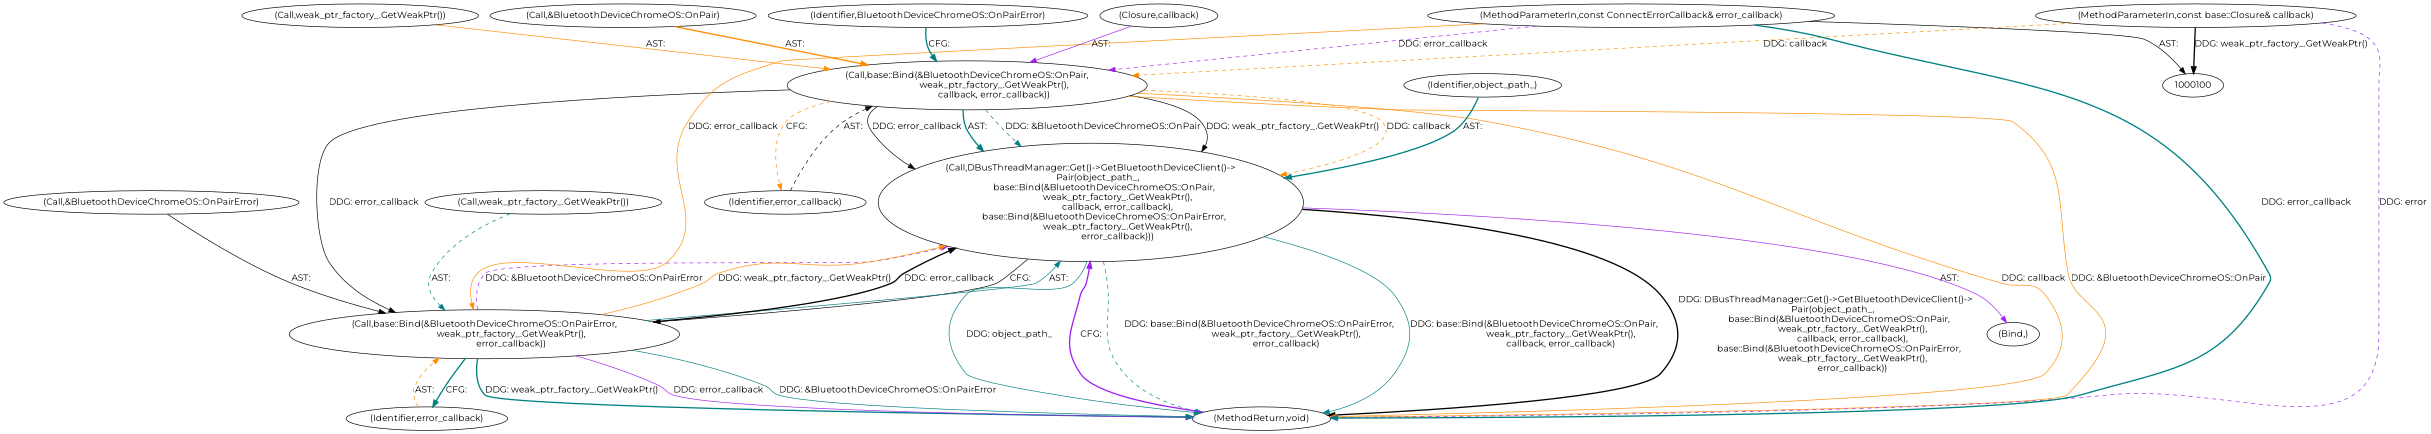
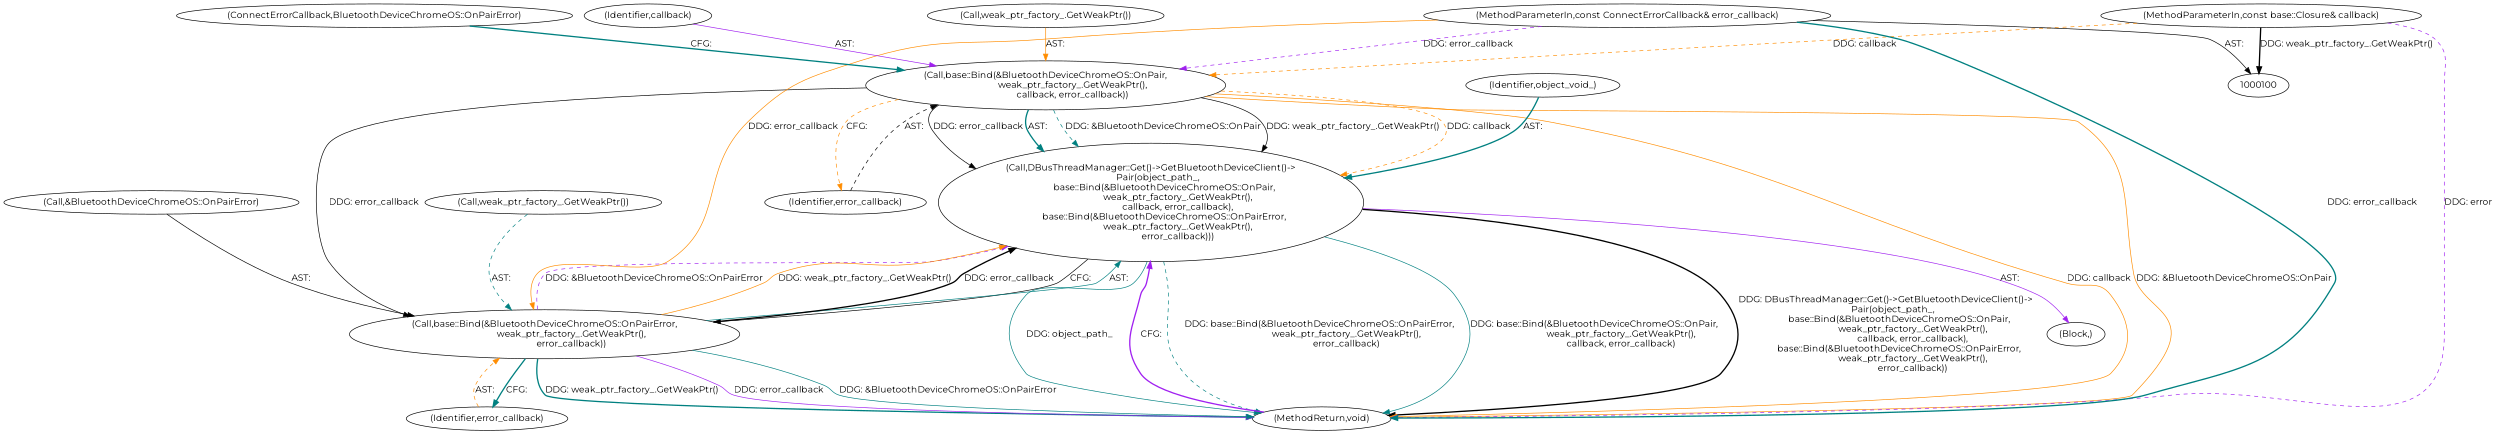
(623, 16) -> none
(928, 16) -> (375, 16)
(1159, 16) -> (648, 16)
(1483, 85) -> (1543, 85)
(2013, 334) -> (2076, 334)
